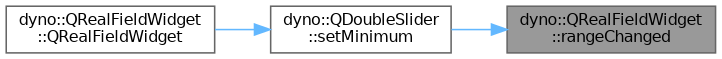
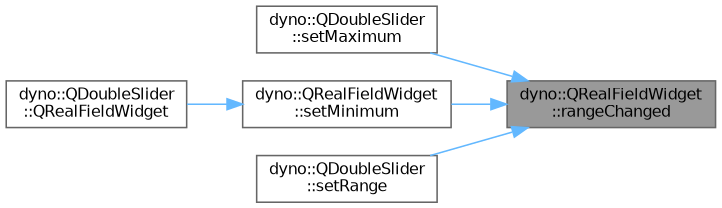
(110, 30) -> (96, 104)
none -> (347, 30)
(361, 30) -> (347, 104)
none -> (347, 179)
